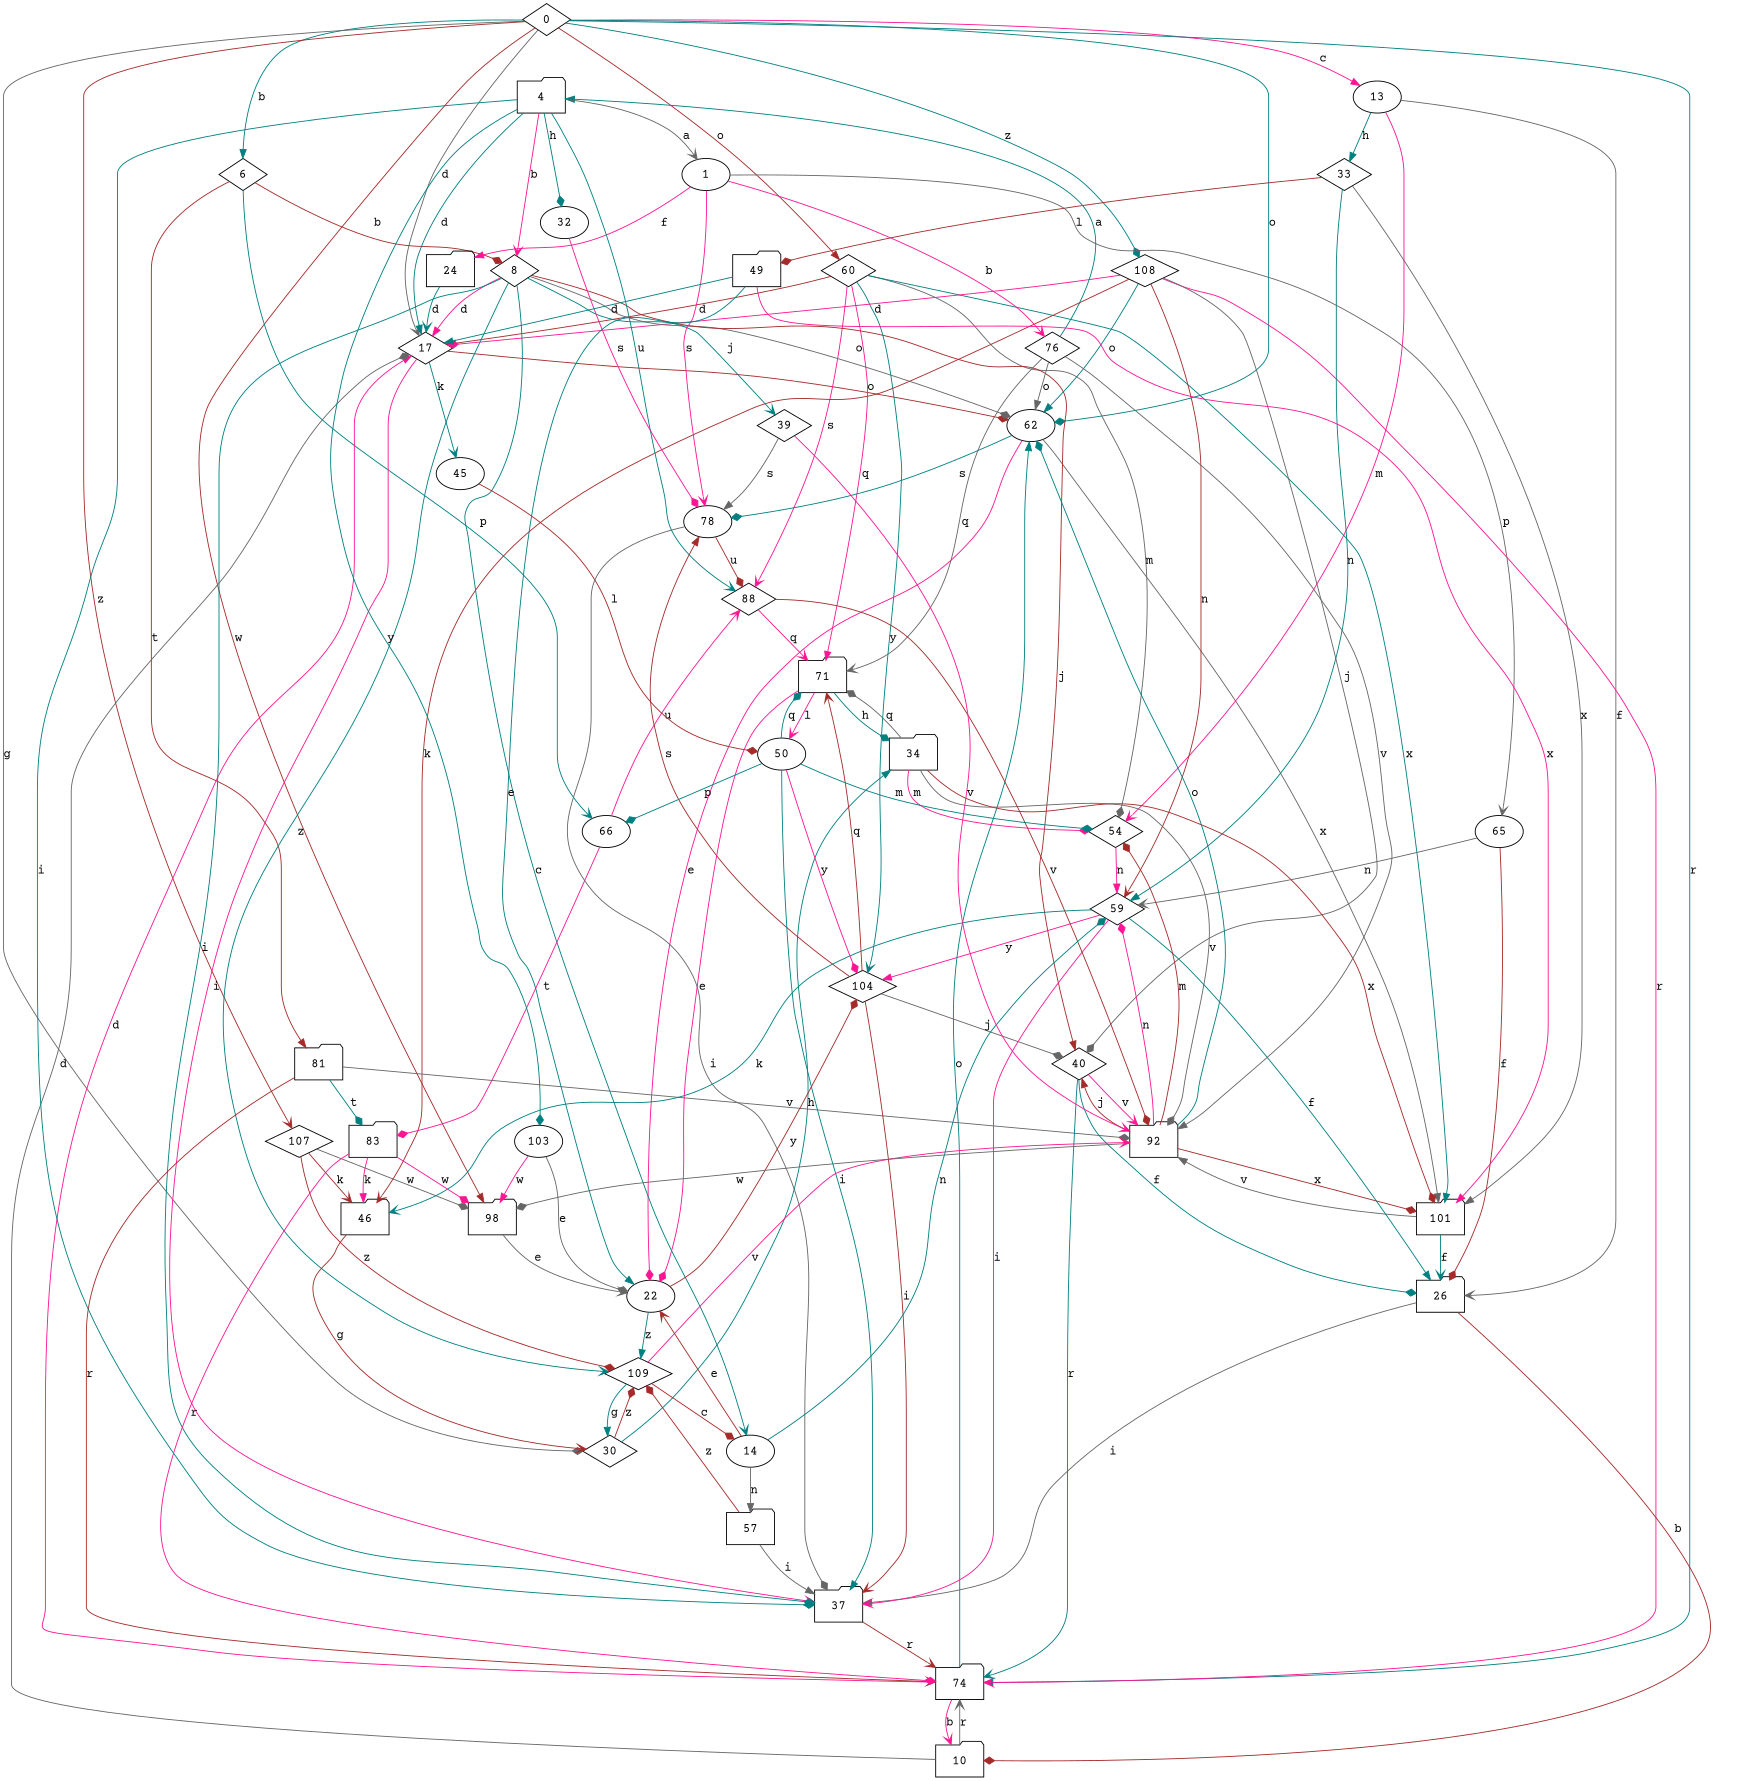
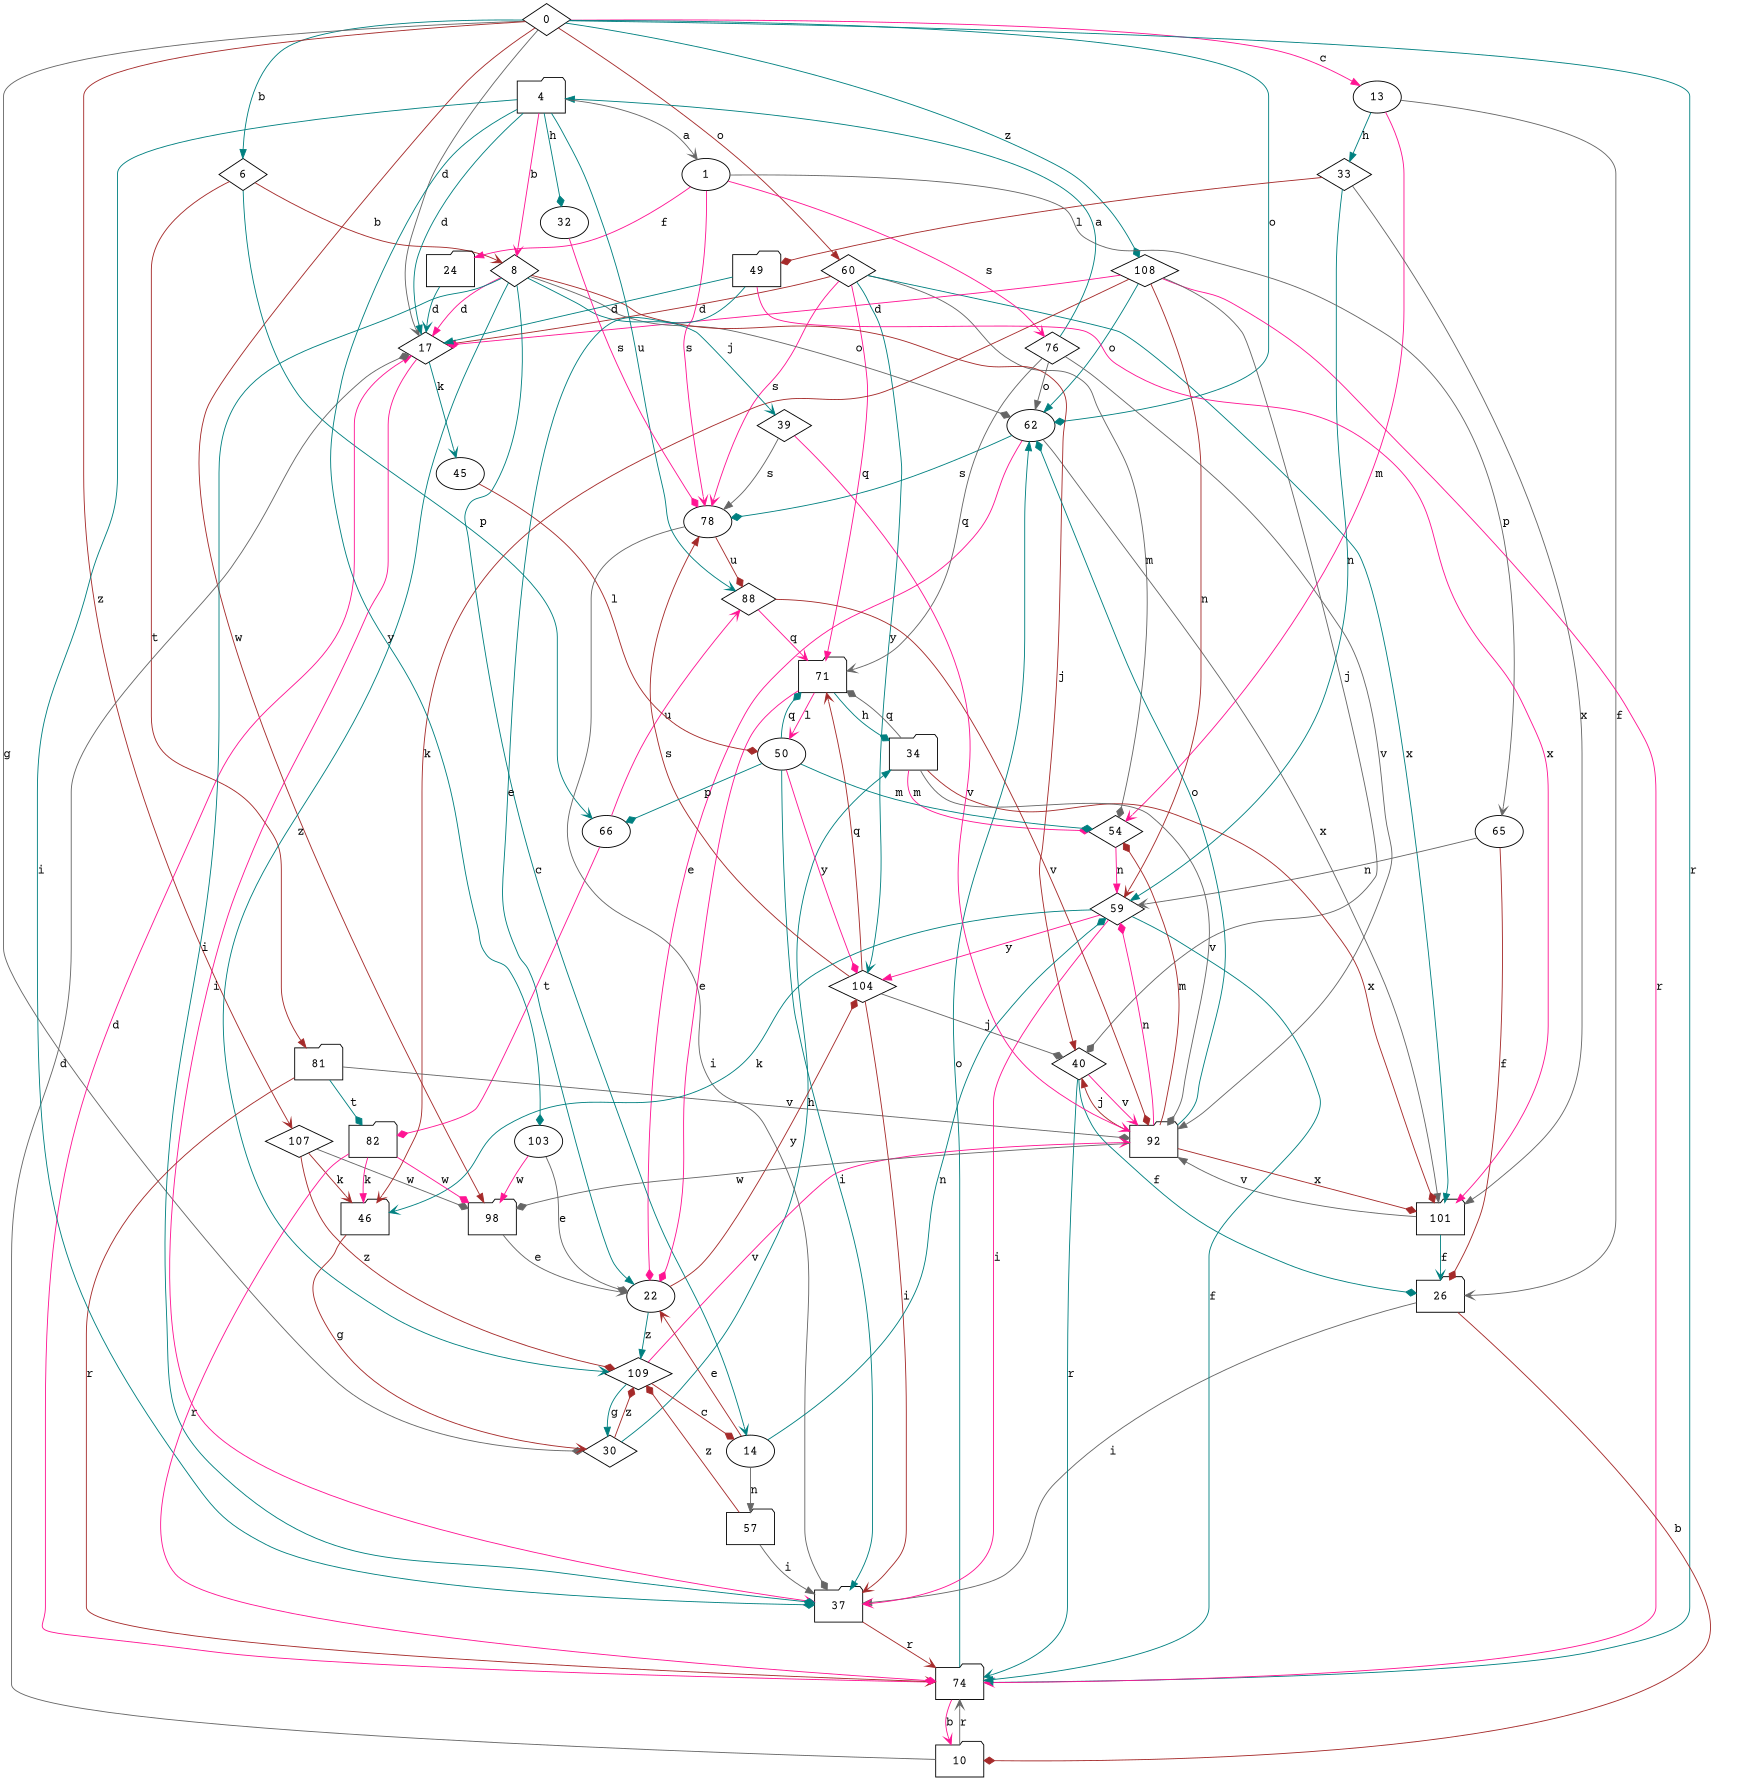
(370, 237) -> (370, 237)
(990, 271) -> (990, 271)
(724, 373) -> none
(820, 437) -> (768, 385)
(1289, 1085) -> (1209, 1316)
(373, 1141) -> (373, 1141)
